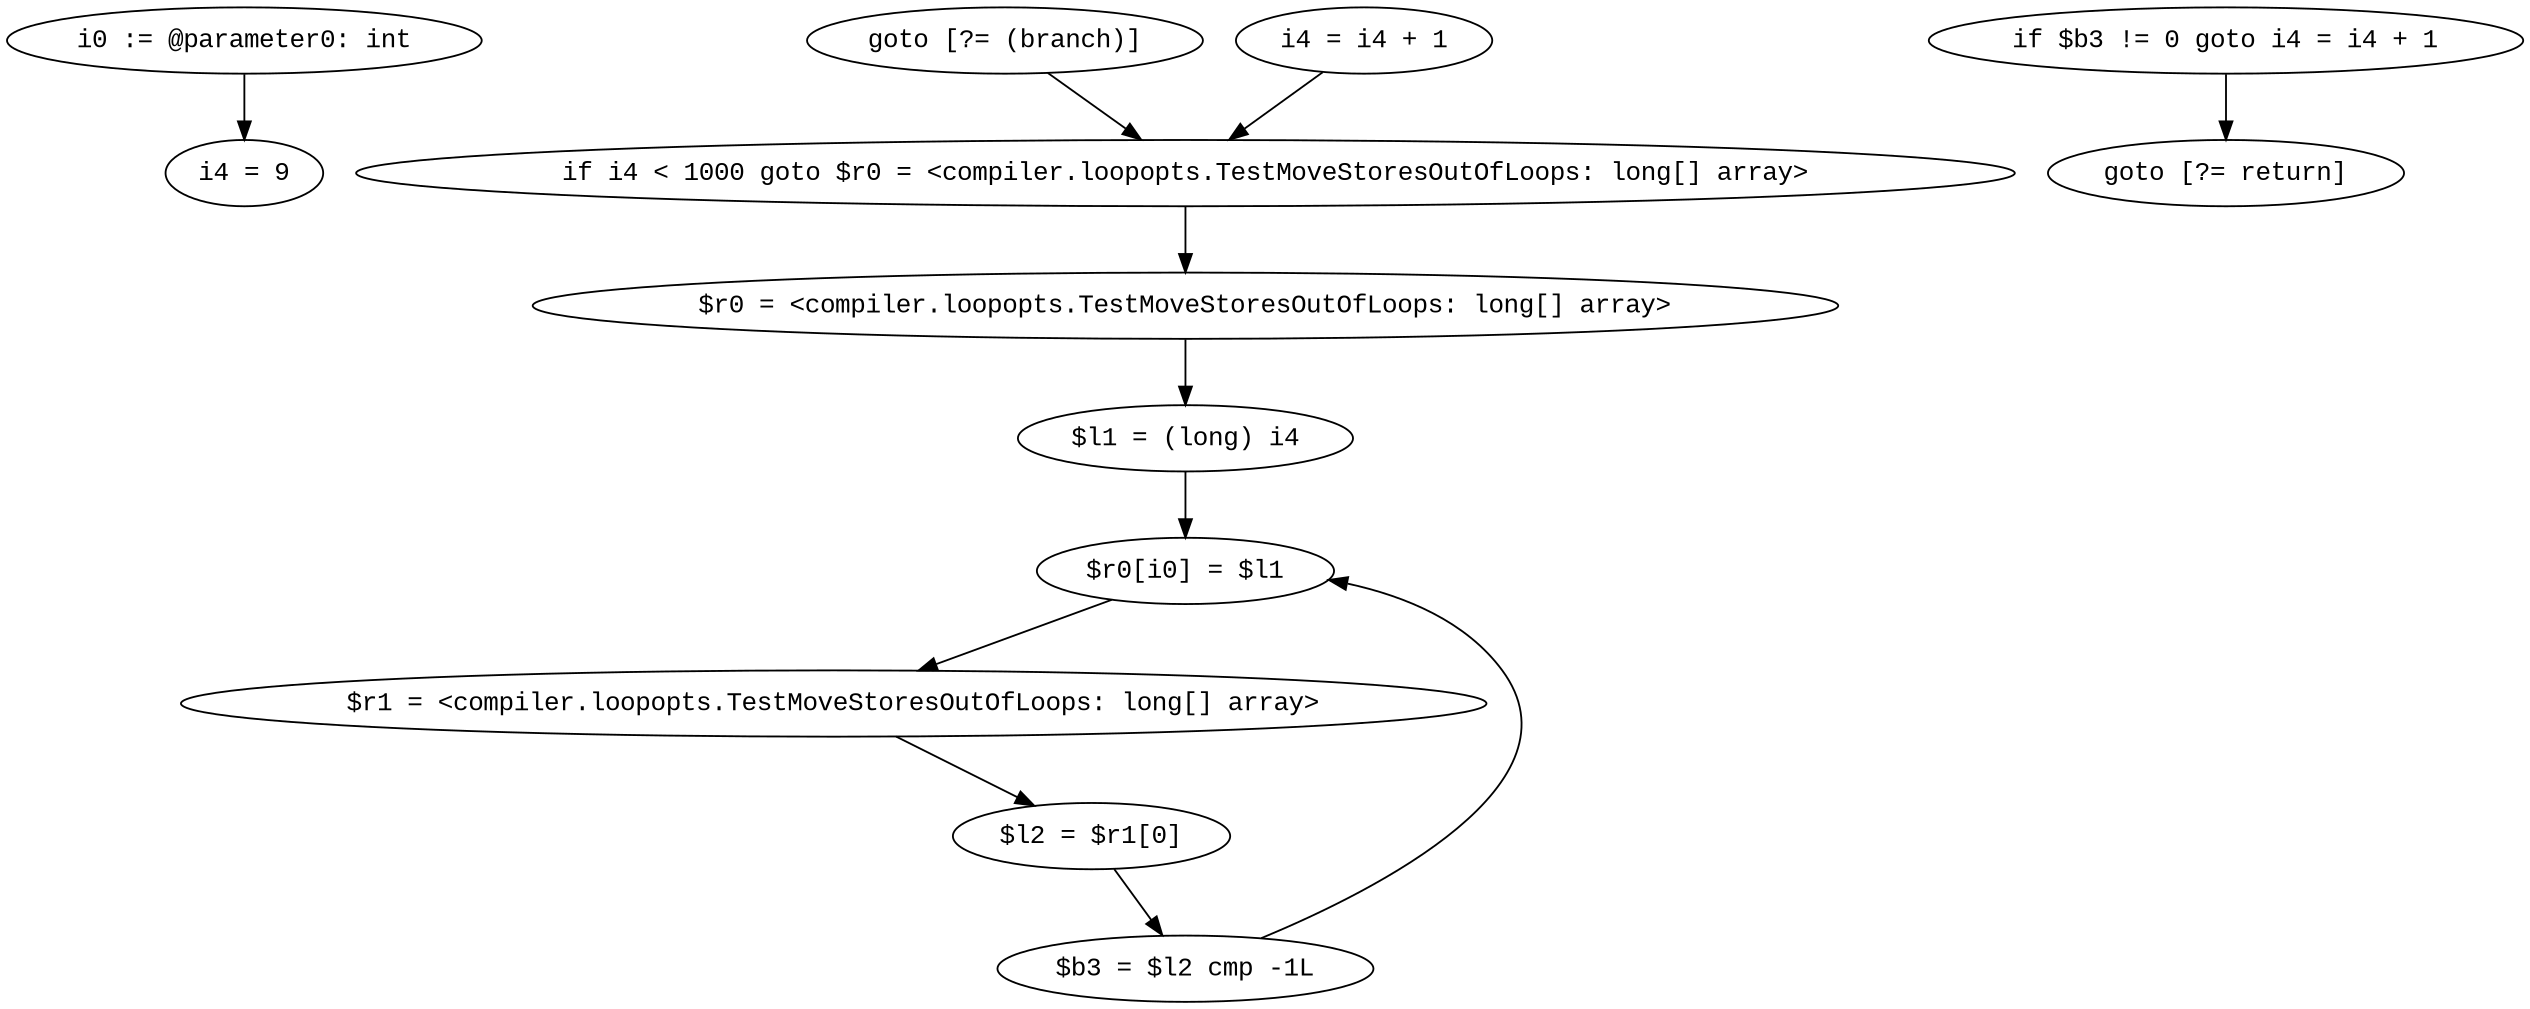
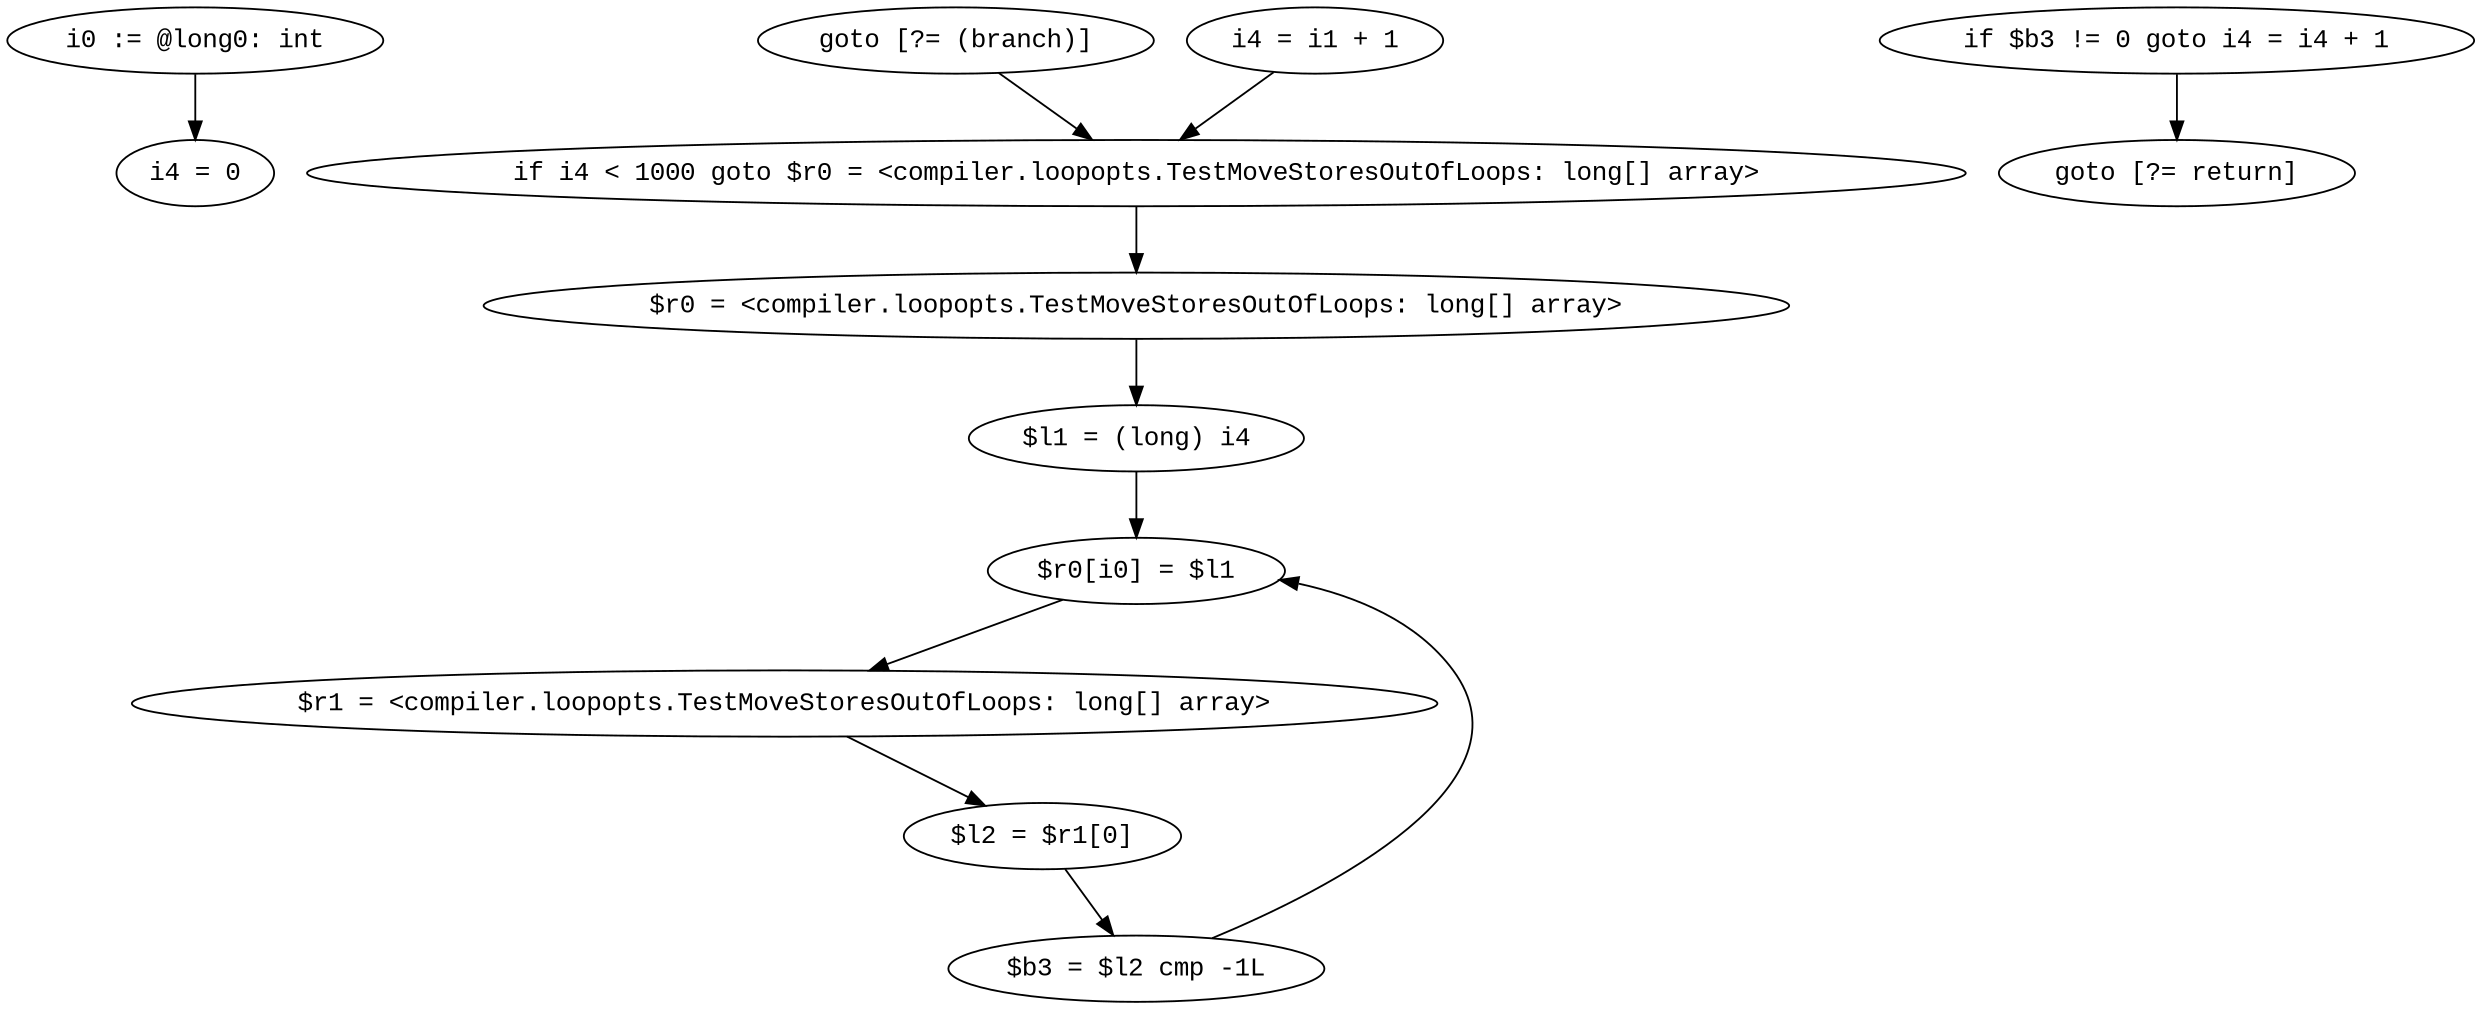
(244, 41) -> (195, 41)
(1364, 41) -> (1315, 41)
(244, 173) -> (195, 173)
